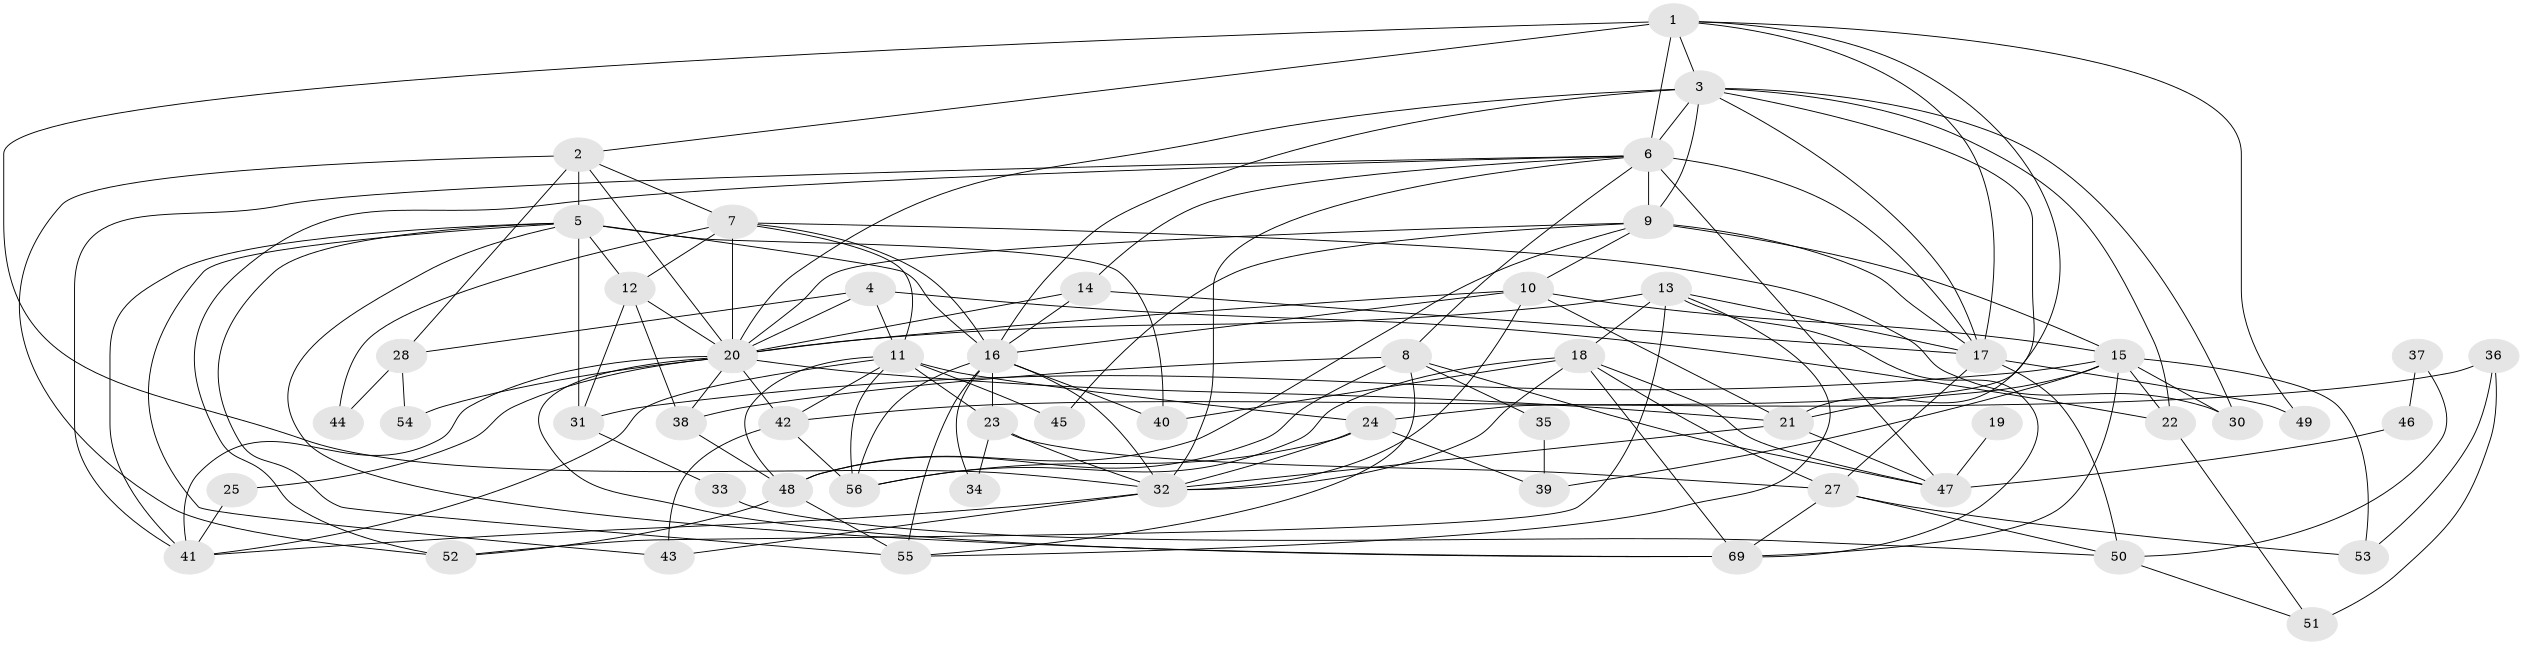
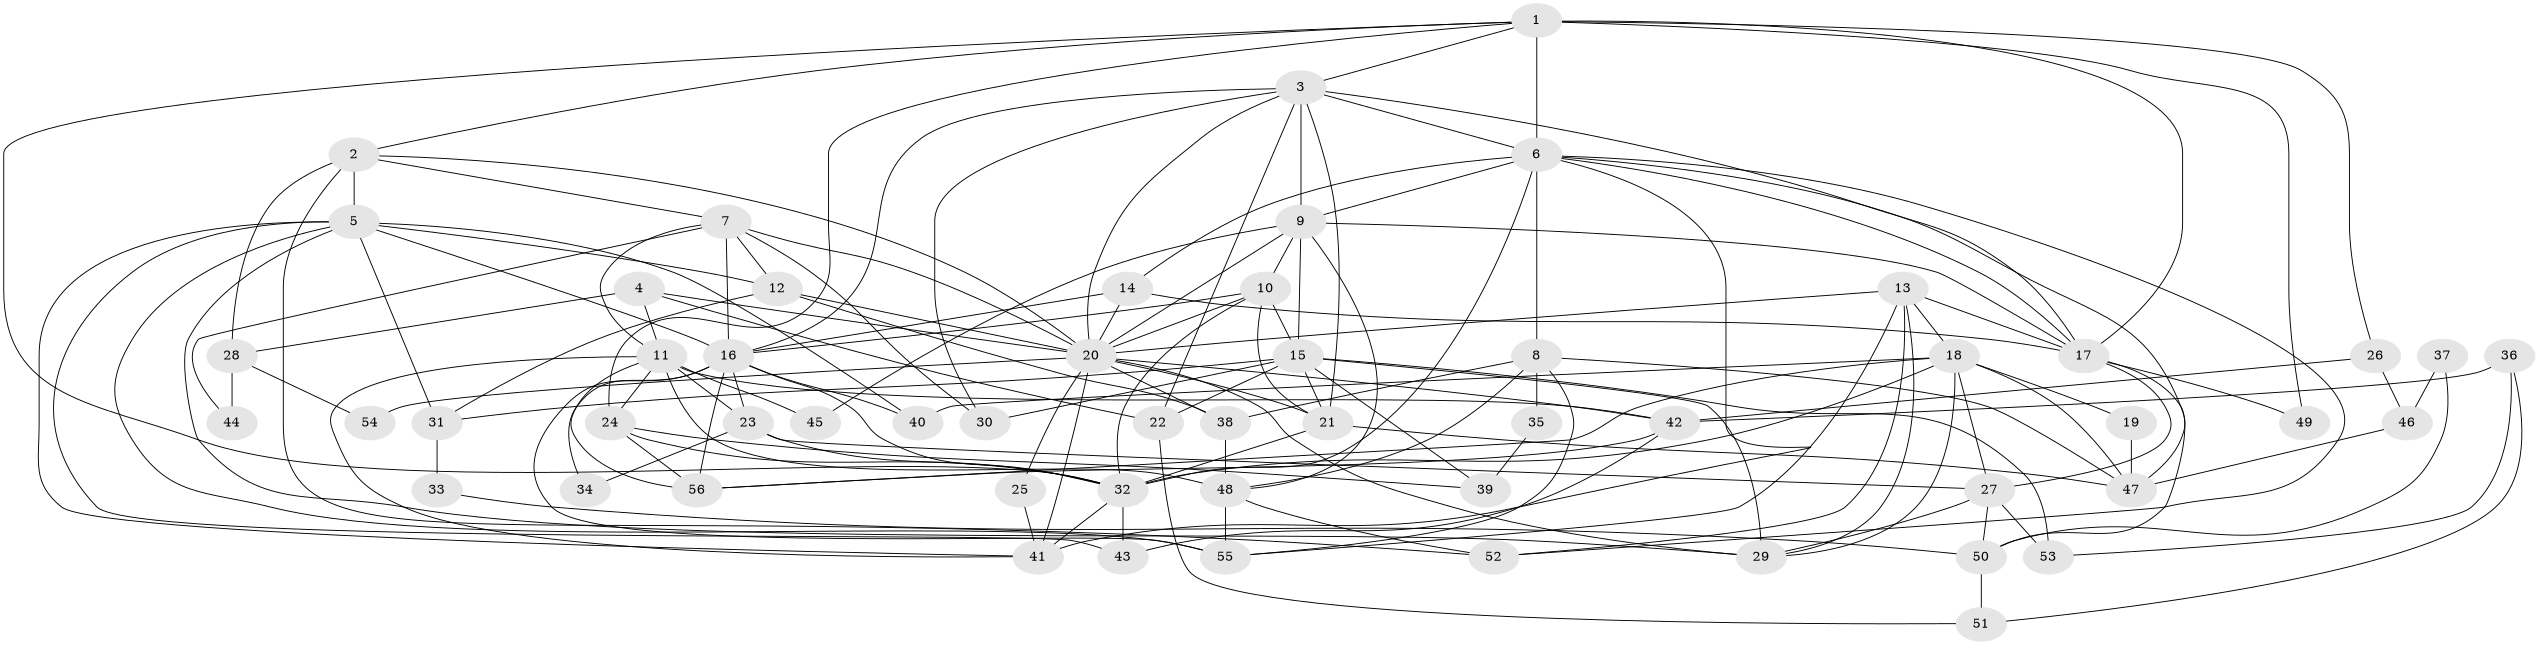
none -> (2376, 356)
none -> (2057, 393)
(1737, 557) -> (1761, 557)
